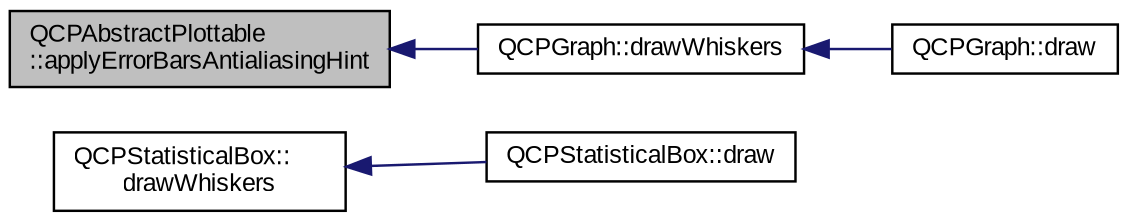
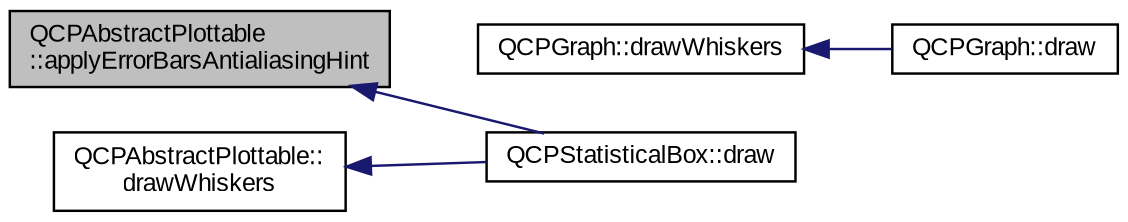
(446, 49) -> (460, 113)
(200, 172) -> (200, 172)
